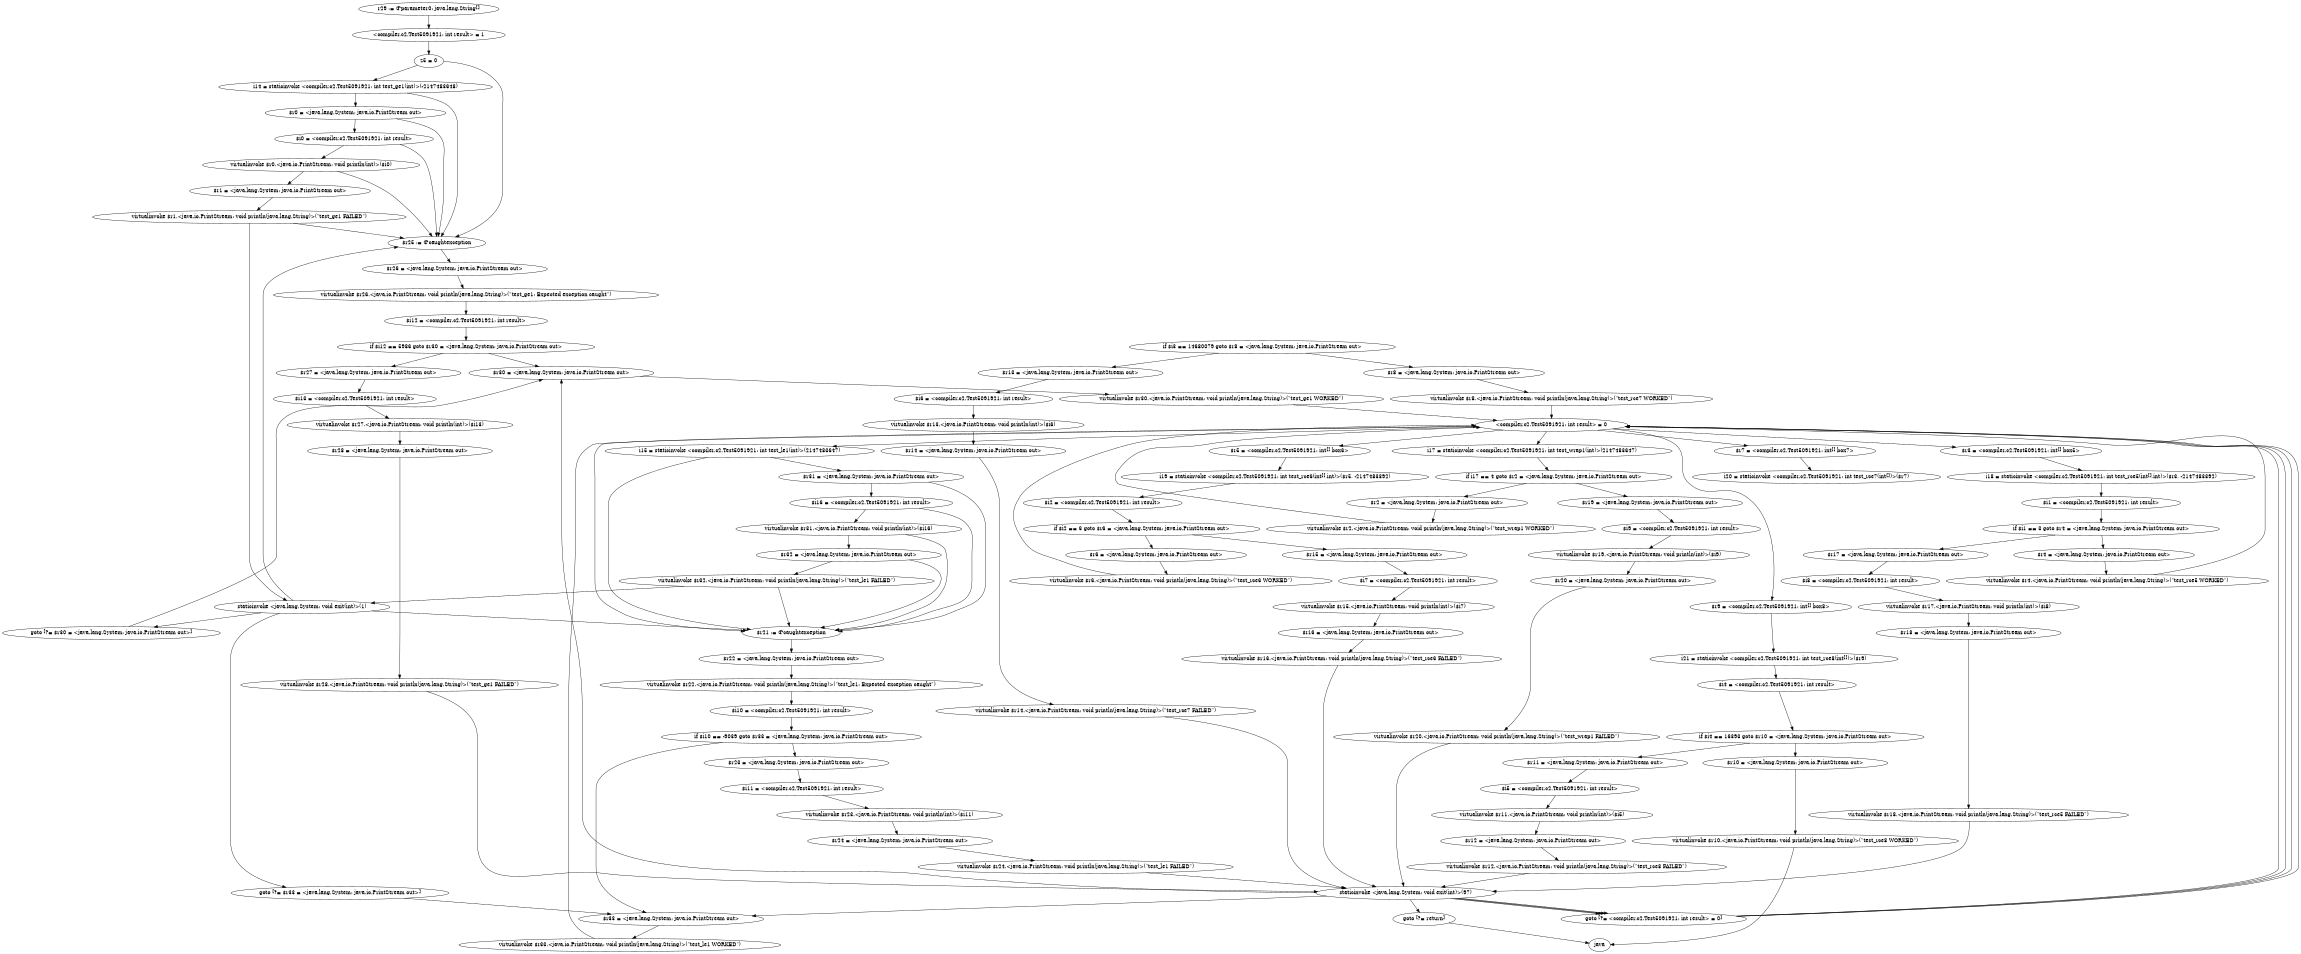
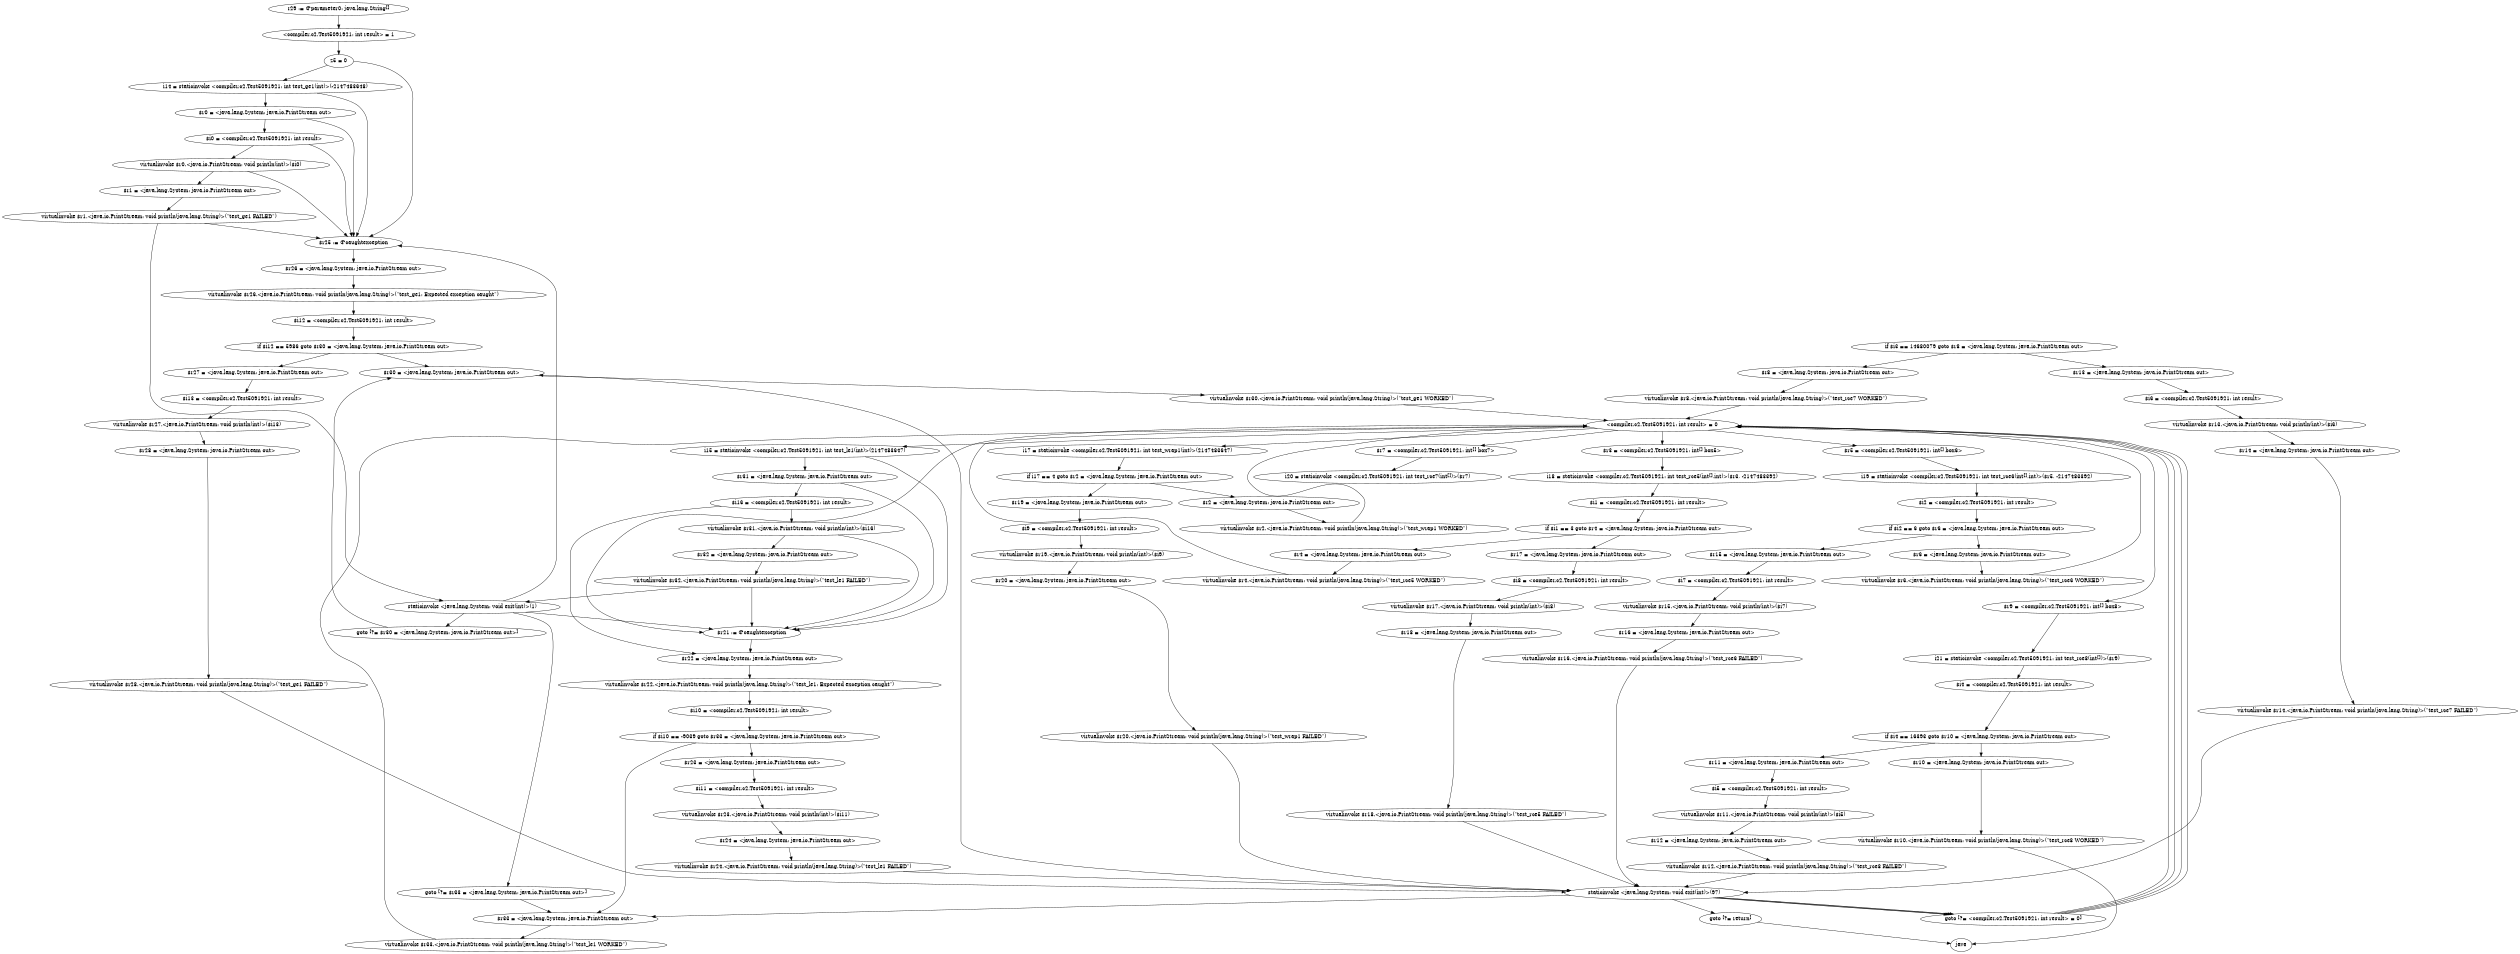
(965, 598) -> (570, 566)
(907, 606) -> none
